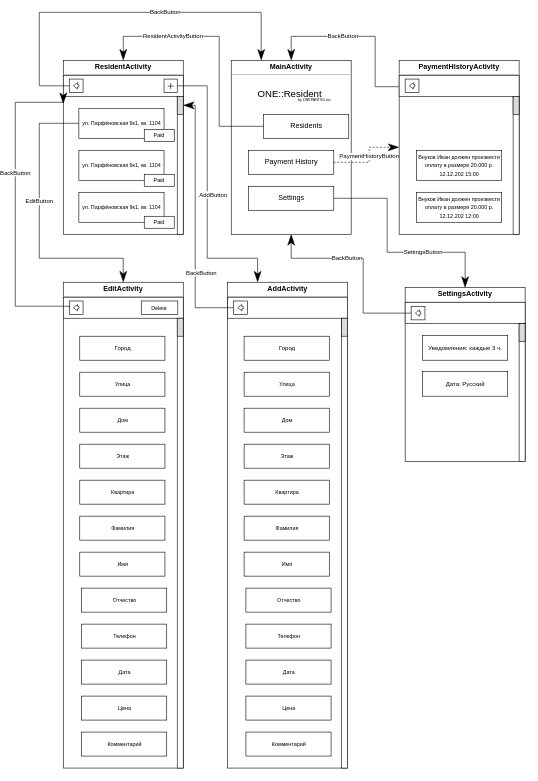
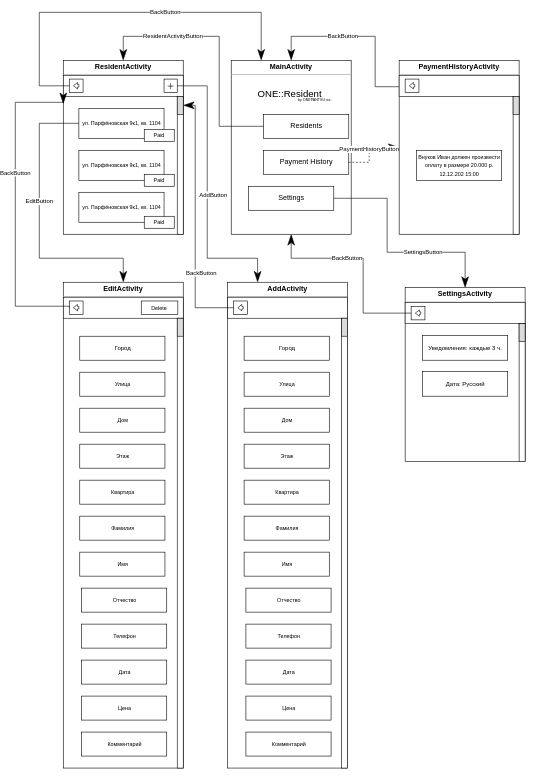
(291, 162) -> (306, 162)
(459, 207) -> none
